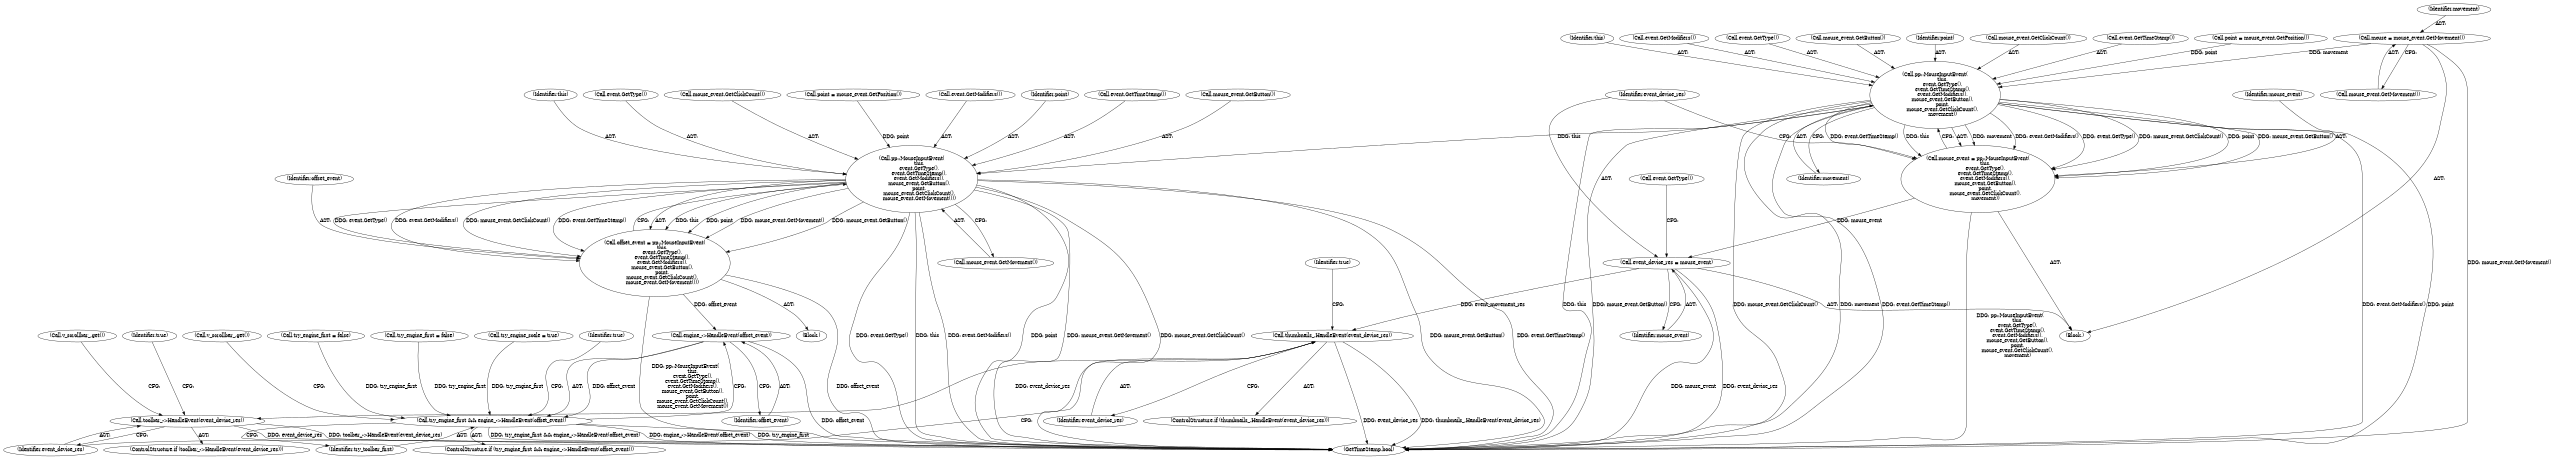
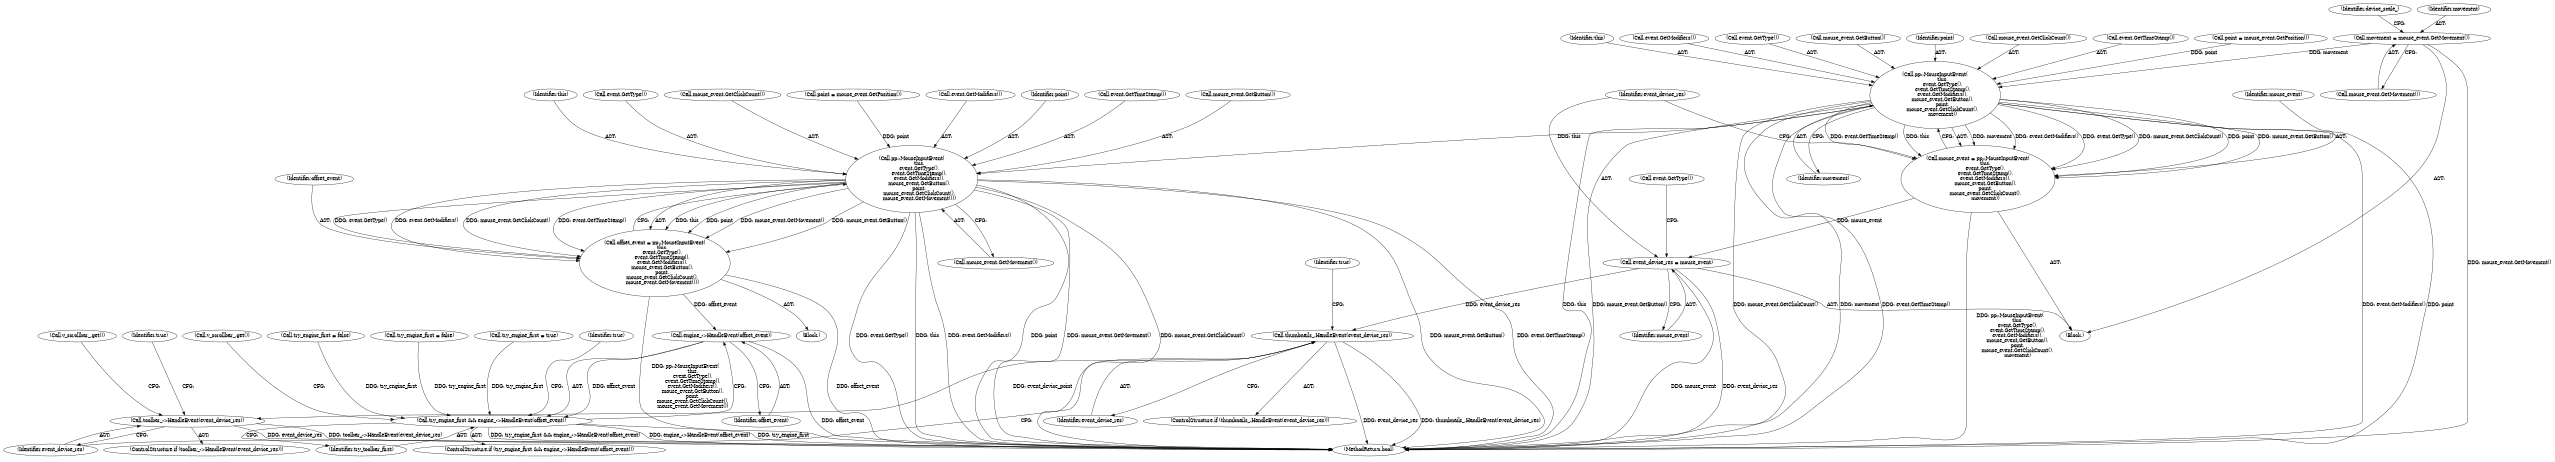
none -> (2370, 10)
(2412, 39) -> (2412, 39)
(1493, 305) -> (1493, 305)
(524, 336) -> (524, 336)
(1043, 387) -> (1043, 387)
(1369, 450) -> (1369, 450)
